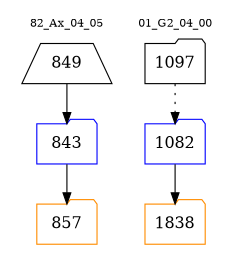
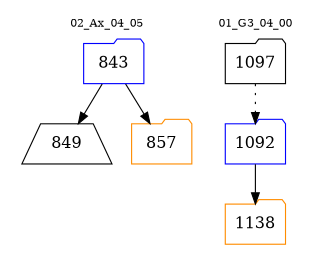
(67, 24) -> (107, 24)
(176, 24) -> (256, 24)
(67, 98) -> (93, 99)
(175, 144) -> (255, 144)
(175, 224) -> (255, 224)
